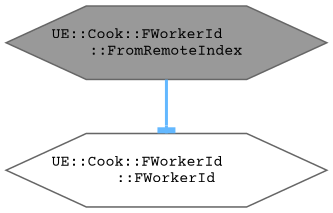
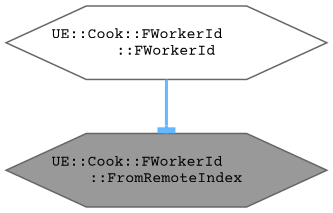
(166, 103) -> (166, 103)
